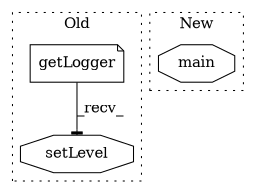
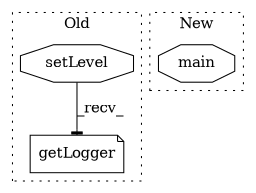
(77, 106) -> (77, 106)
